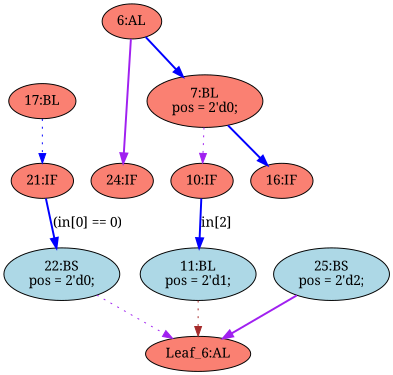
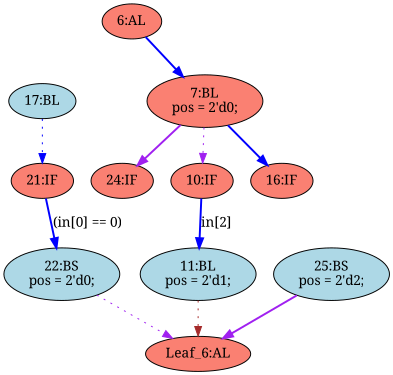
(127, 96) -> (163, 142)
(42, 101) -> (42, 101)
